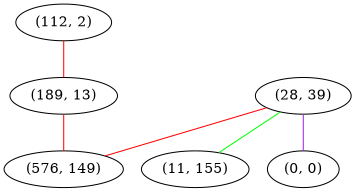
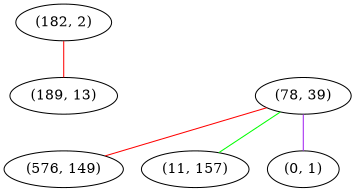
(64, 22) -> (64, 22)
(303, 96) -> (303, 96)
(64, 133) -> none
(195, 169) -> (195, 169)
(303, 169) -> (303, 169)
